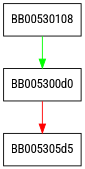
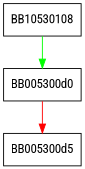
(42, 20) -> (42, 20)
(42, 150) -> (42, 150)
